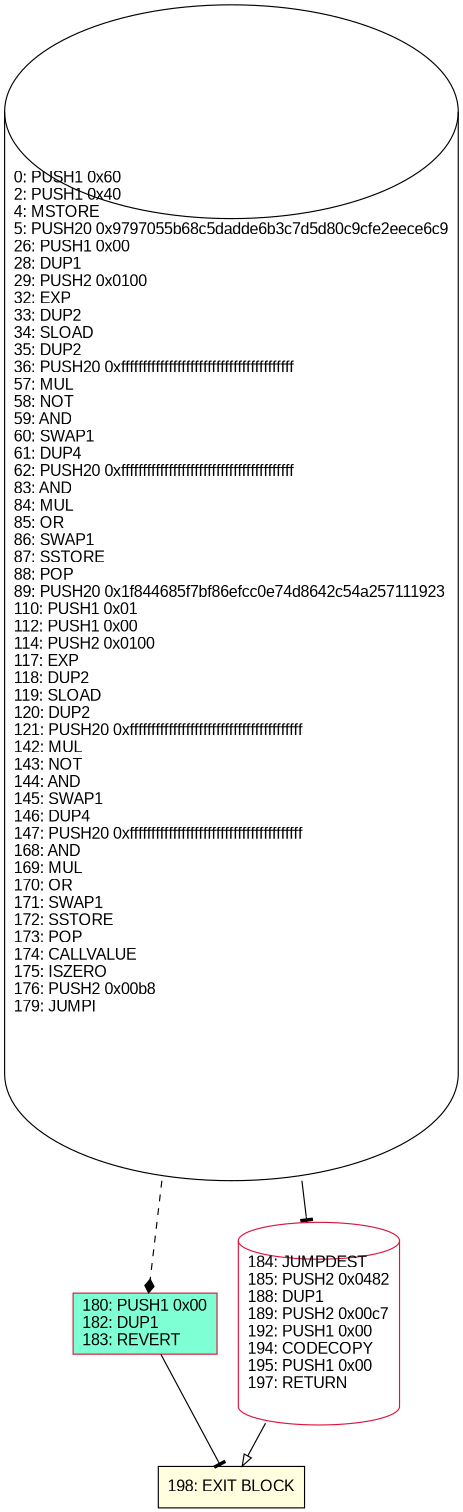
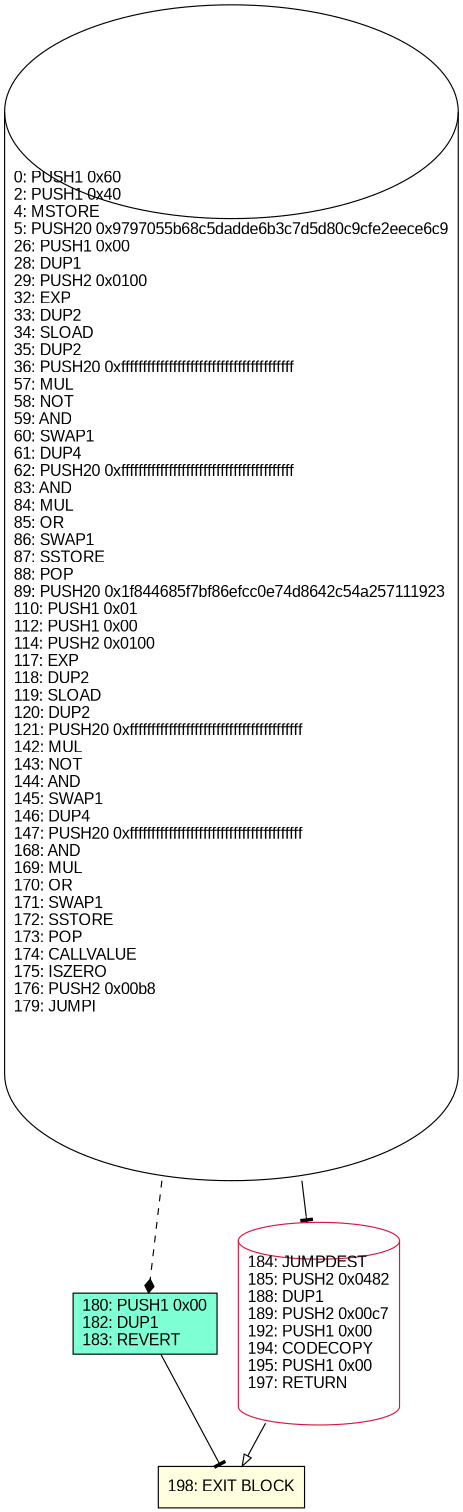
(145, 1324) -> (145, 1324)
